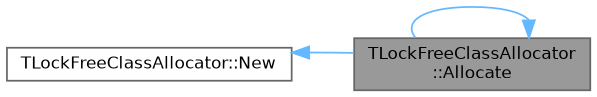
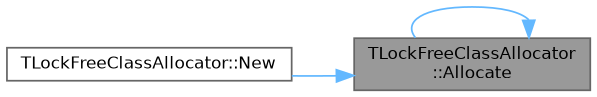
(332, 53) -> (314, 76)
